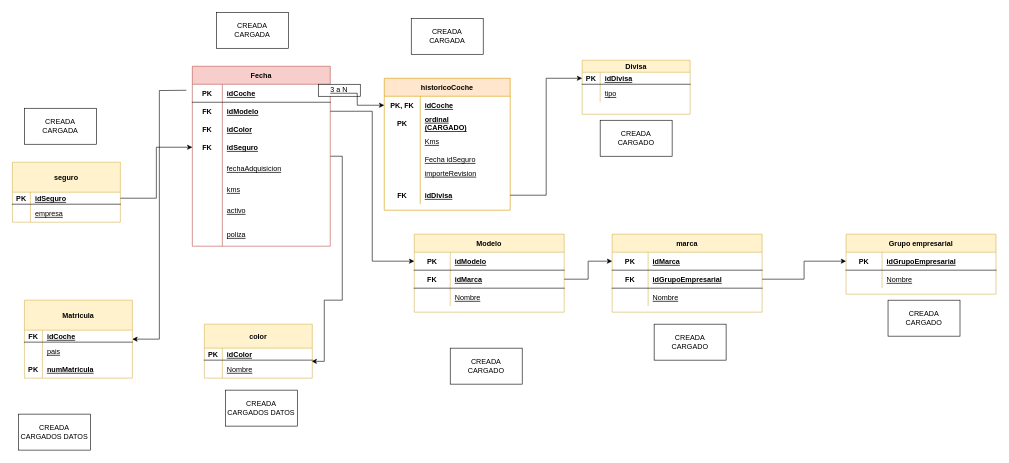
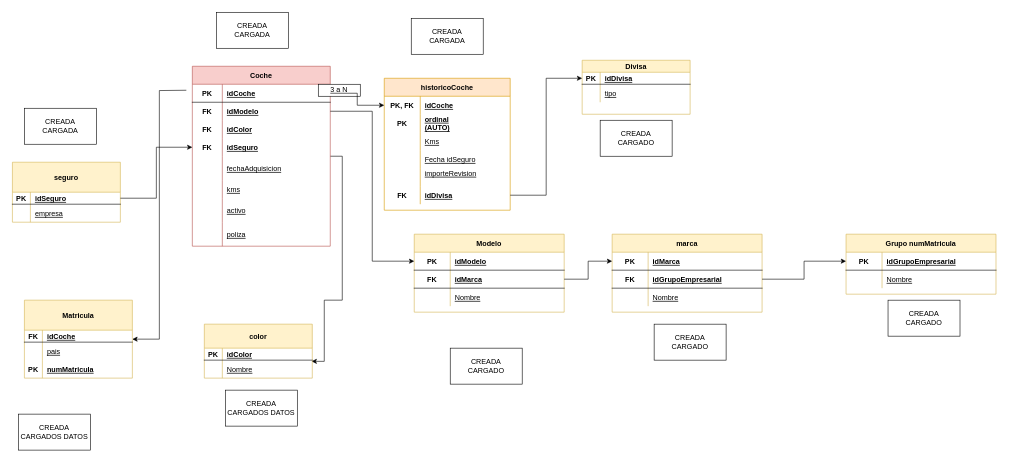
(261, 76) -> (261, 76)
(437, 119) -> (437, 119)
(921, 244) -> (921, 244)
